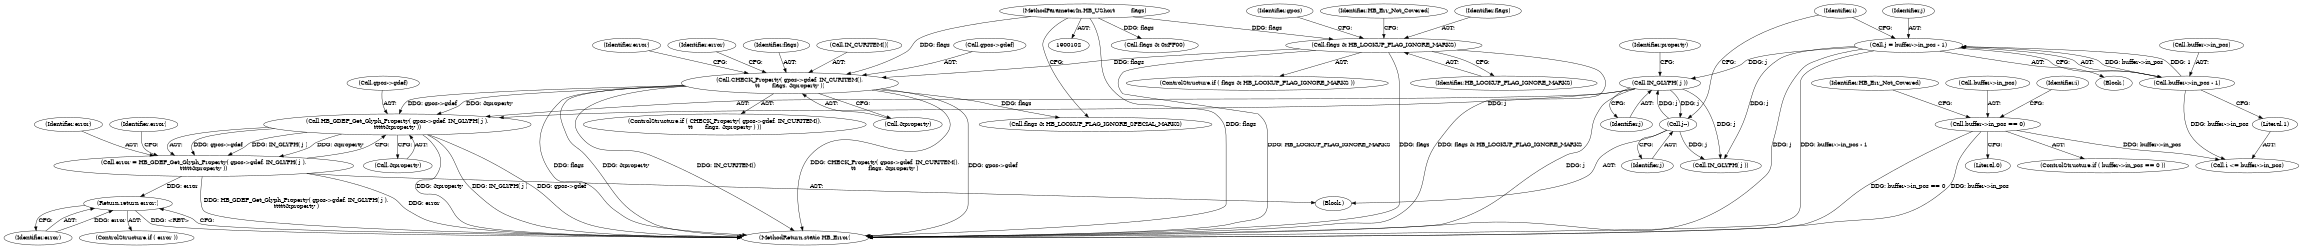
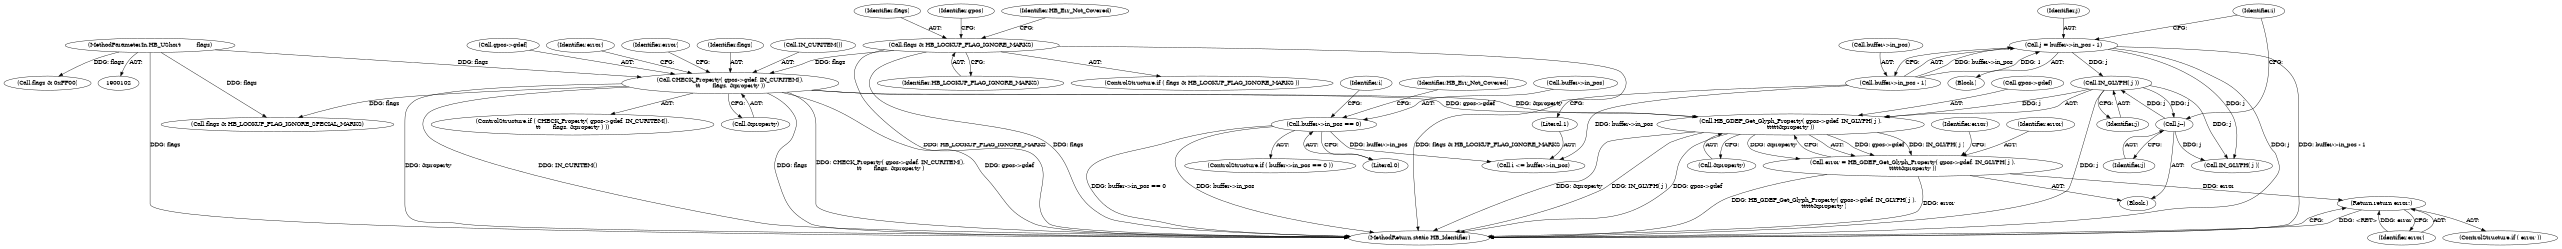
(1231, 28) -> none
(1660, 45) -> none
(1057, 63) -> (242, 83)
none -> (1327, 154)
(805, 238) -> (1419, 238)
